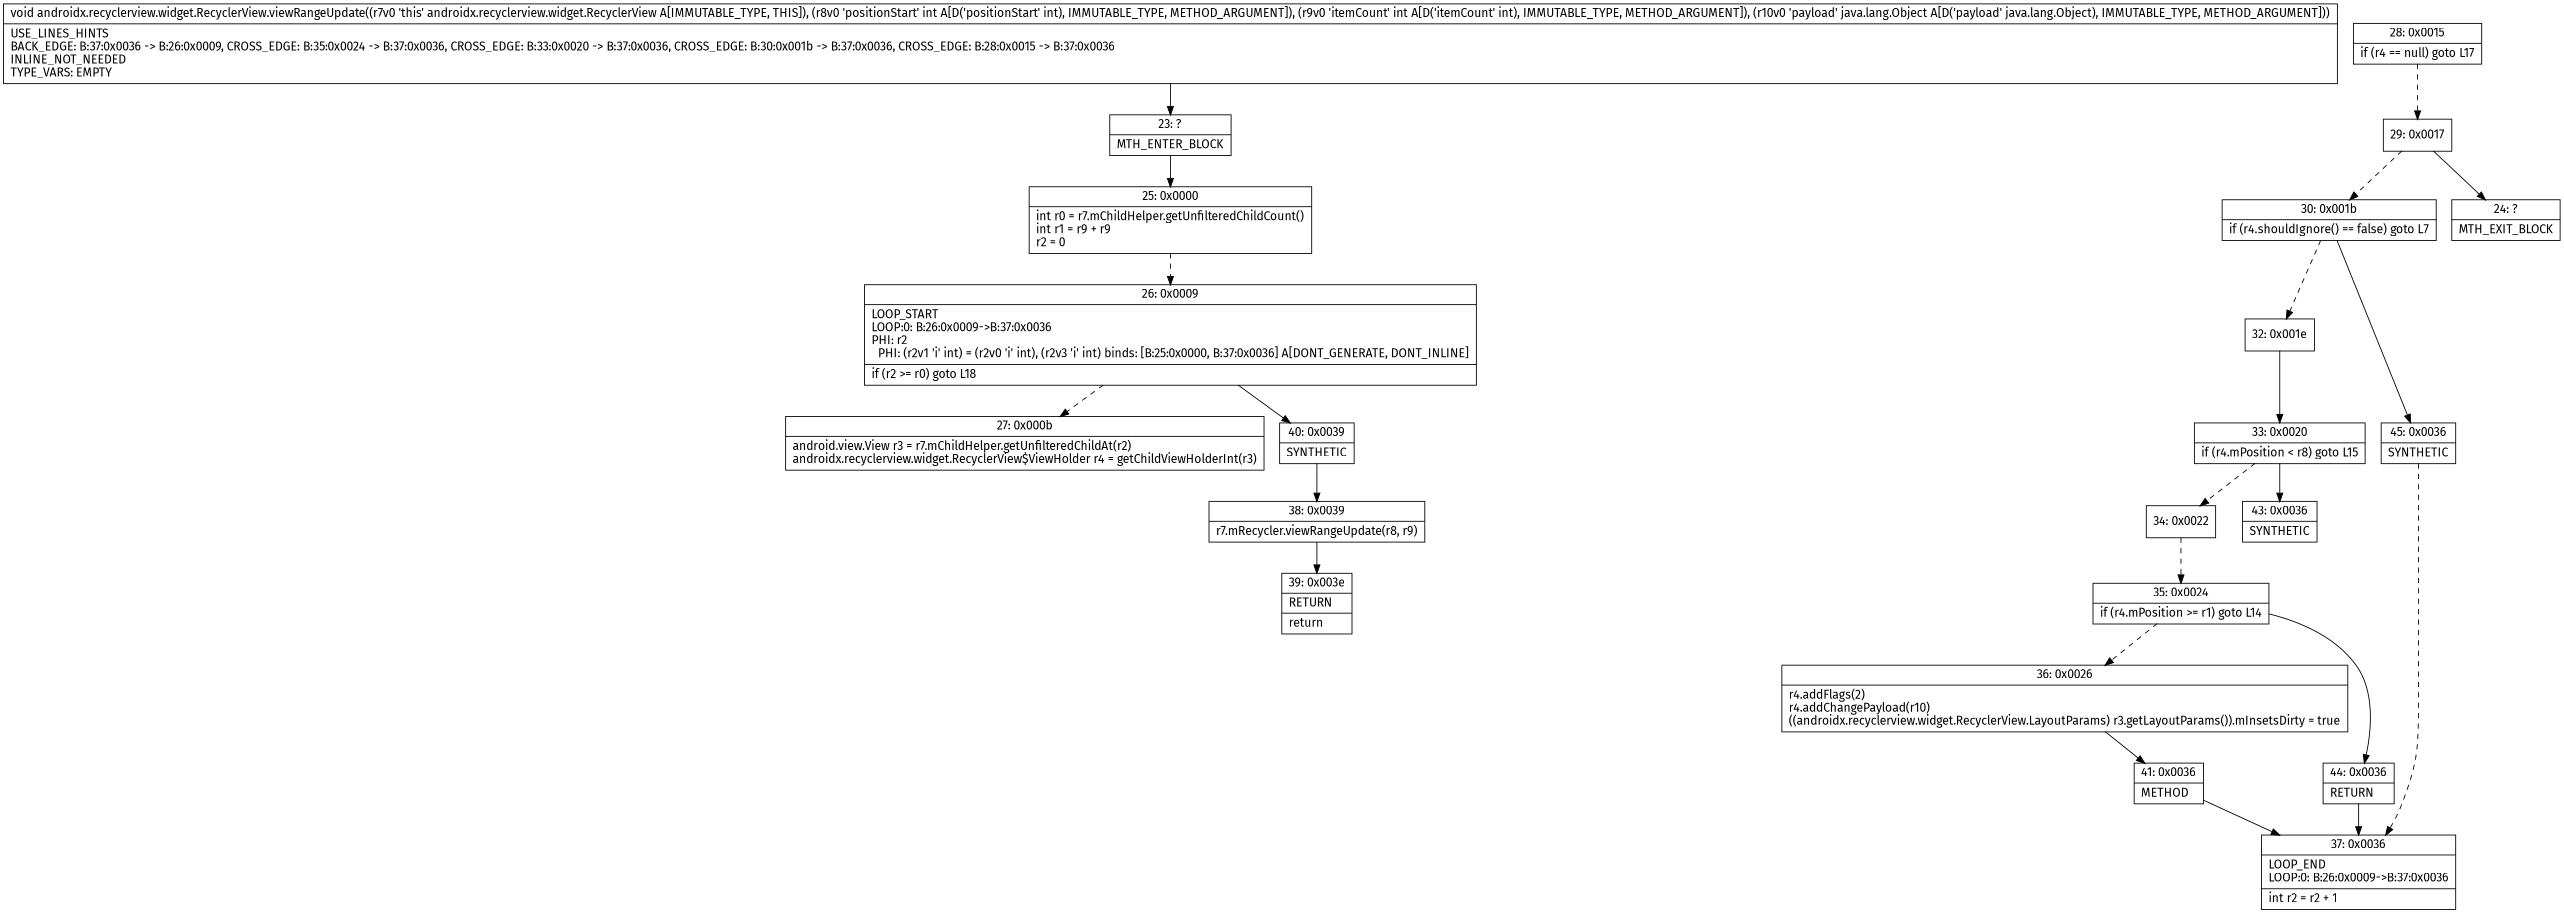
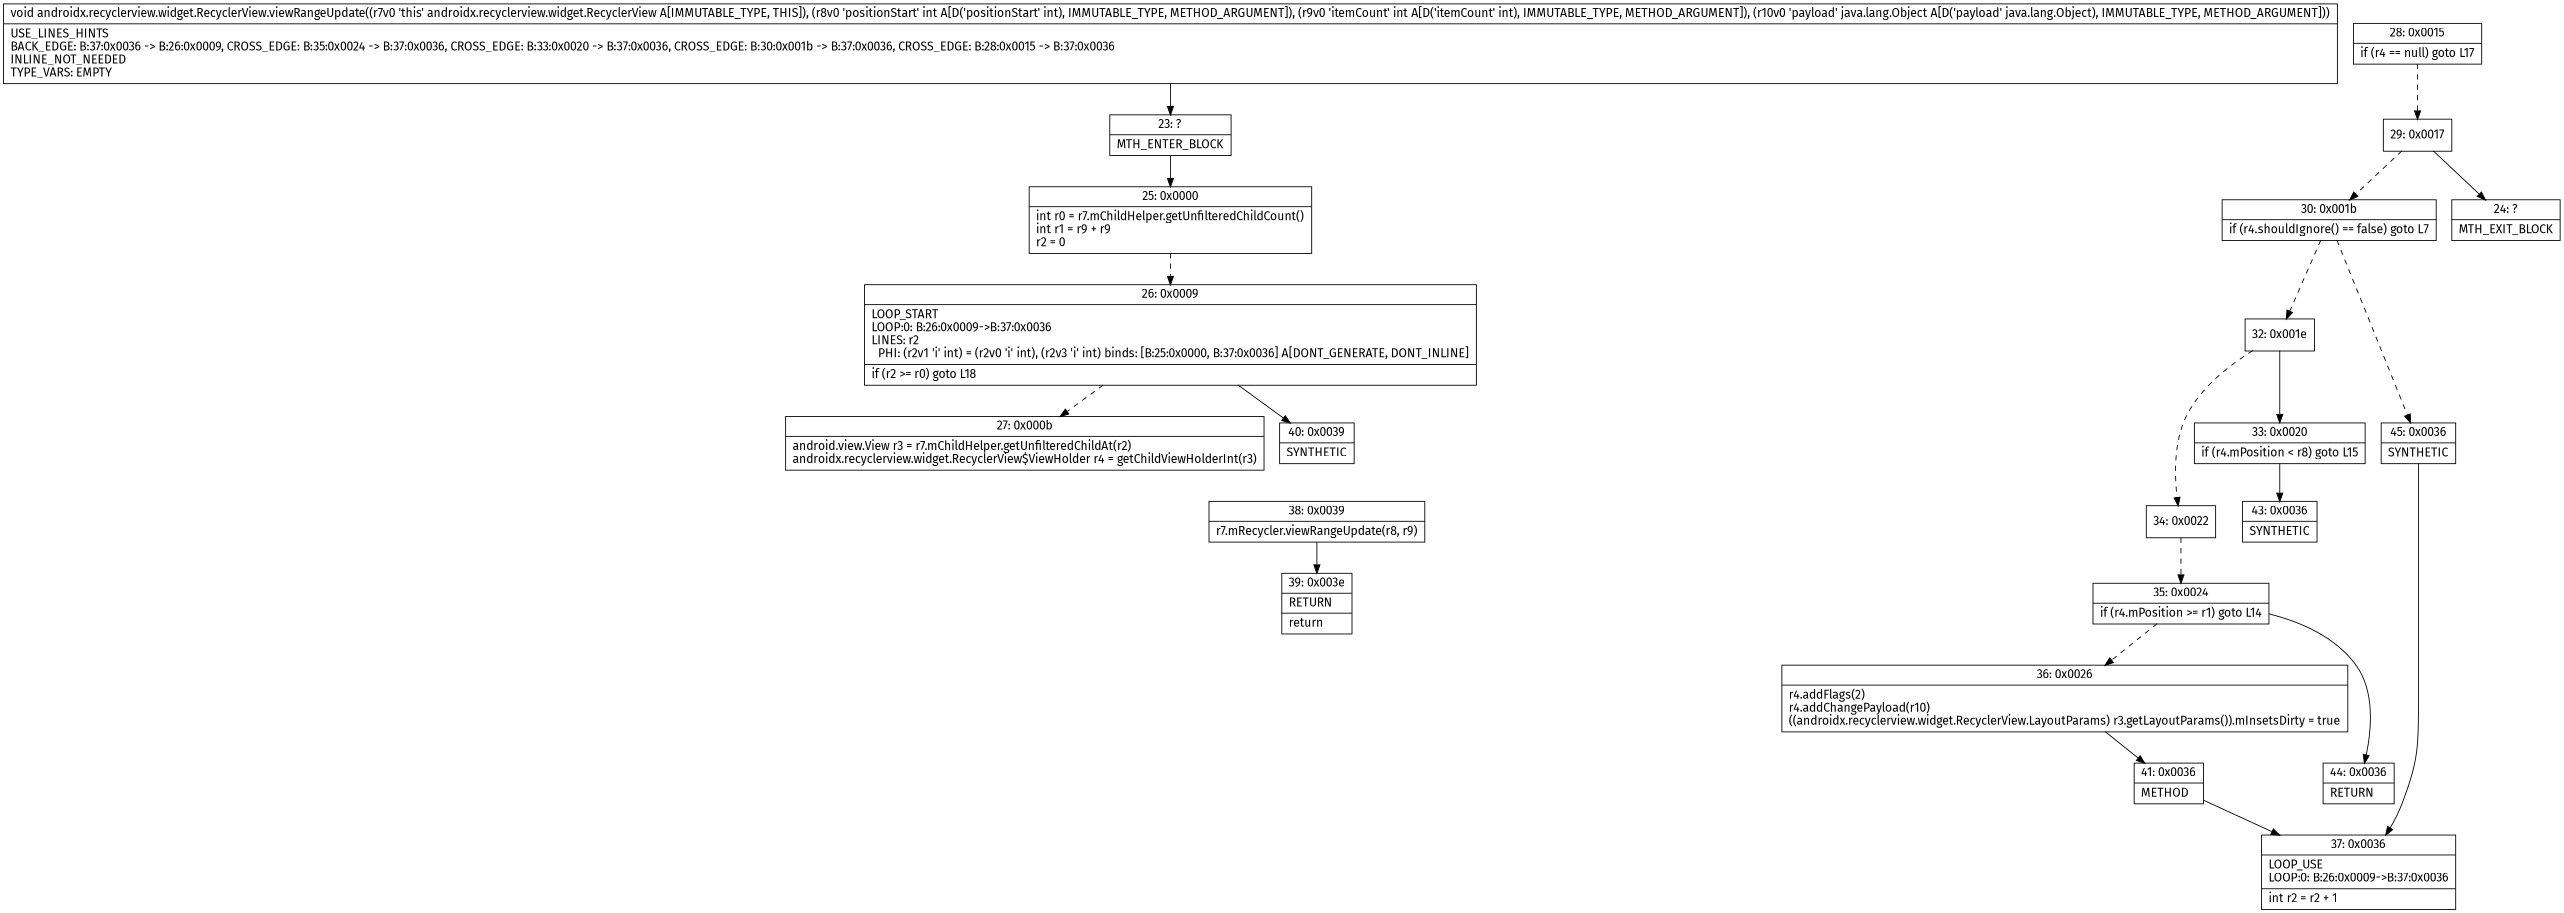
(2372, 328) -> (2372, 328)
(891, 341) -> (897, 341)
(1317, 478) -> none
(2231, 482) -> (2189, 411)
(2418, 648) -> (2418, 648)
(2359, 815) -> none
(2298, 865) -> (2296, 865)
